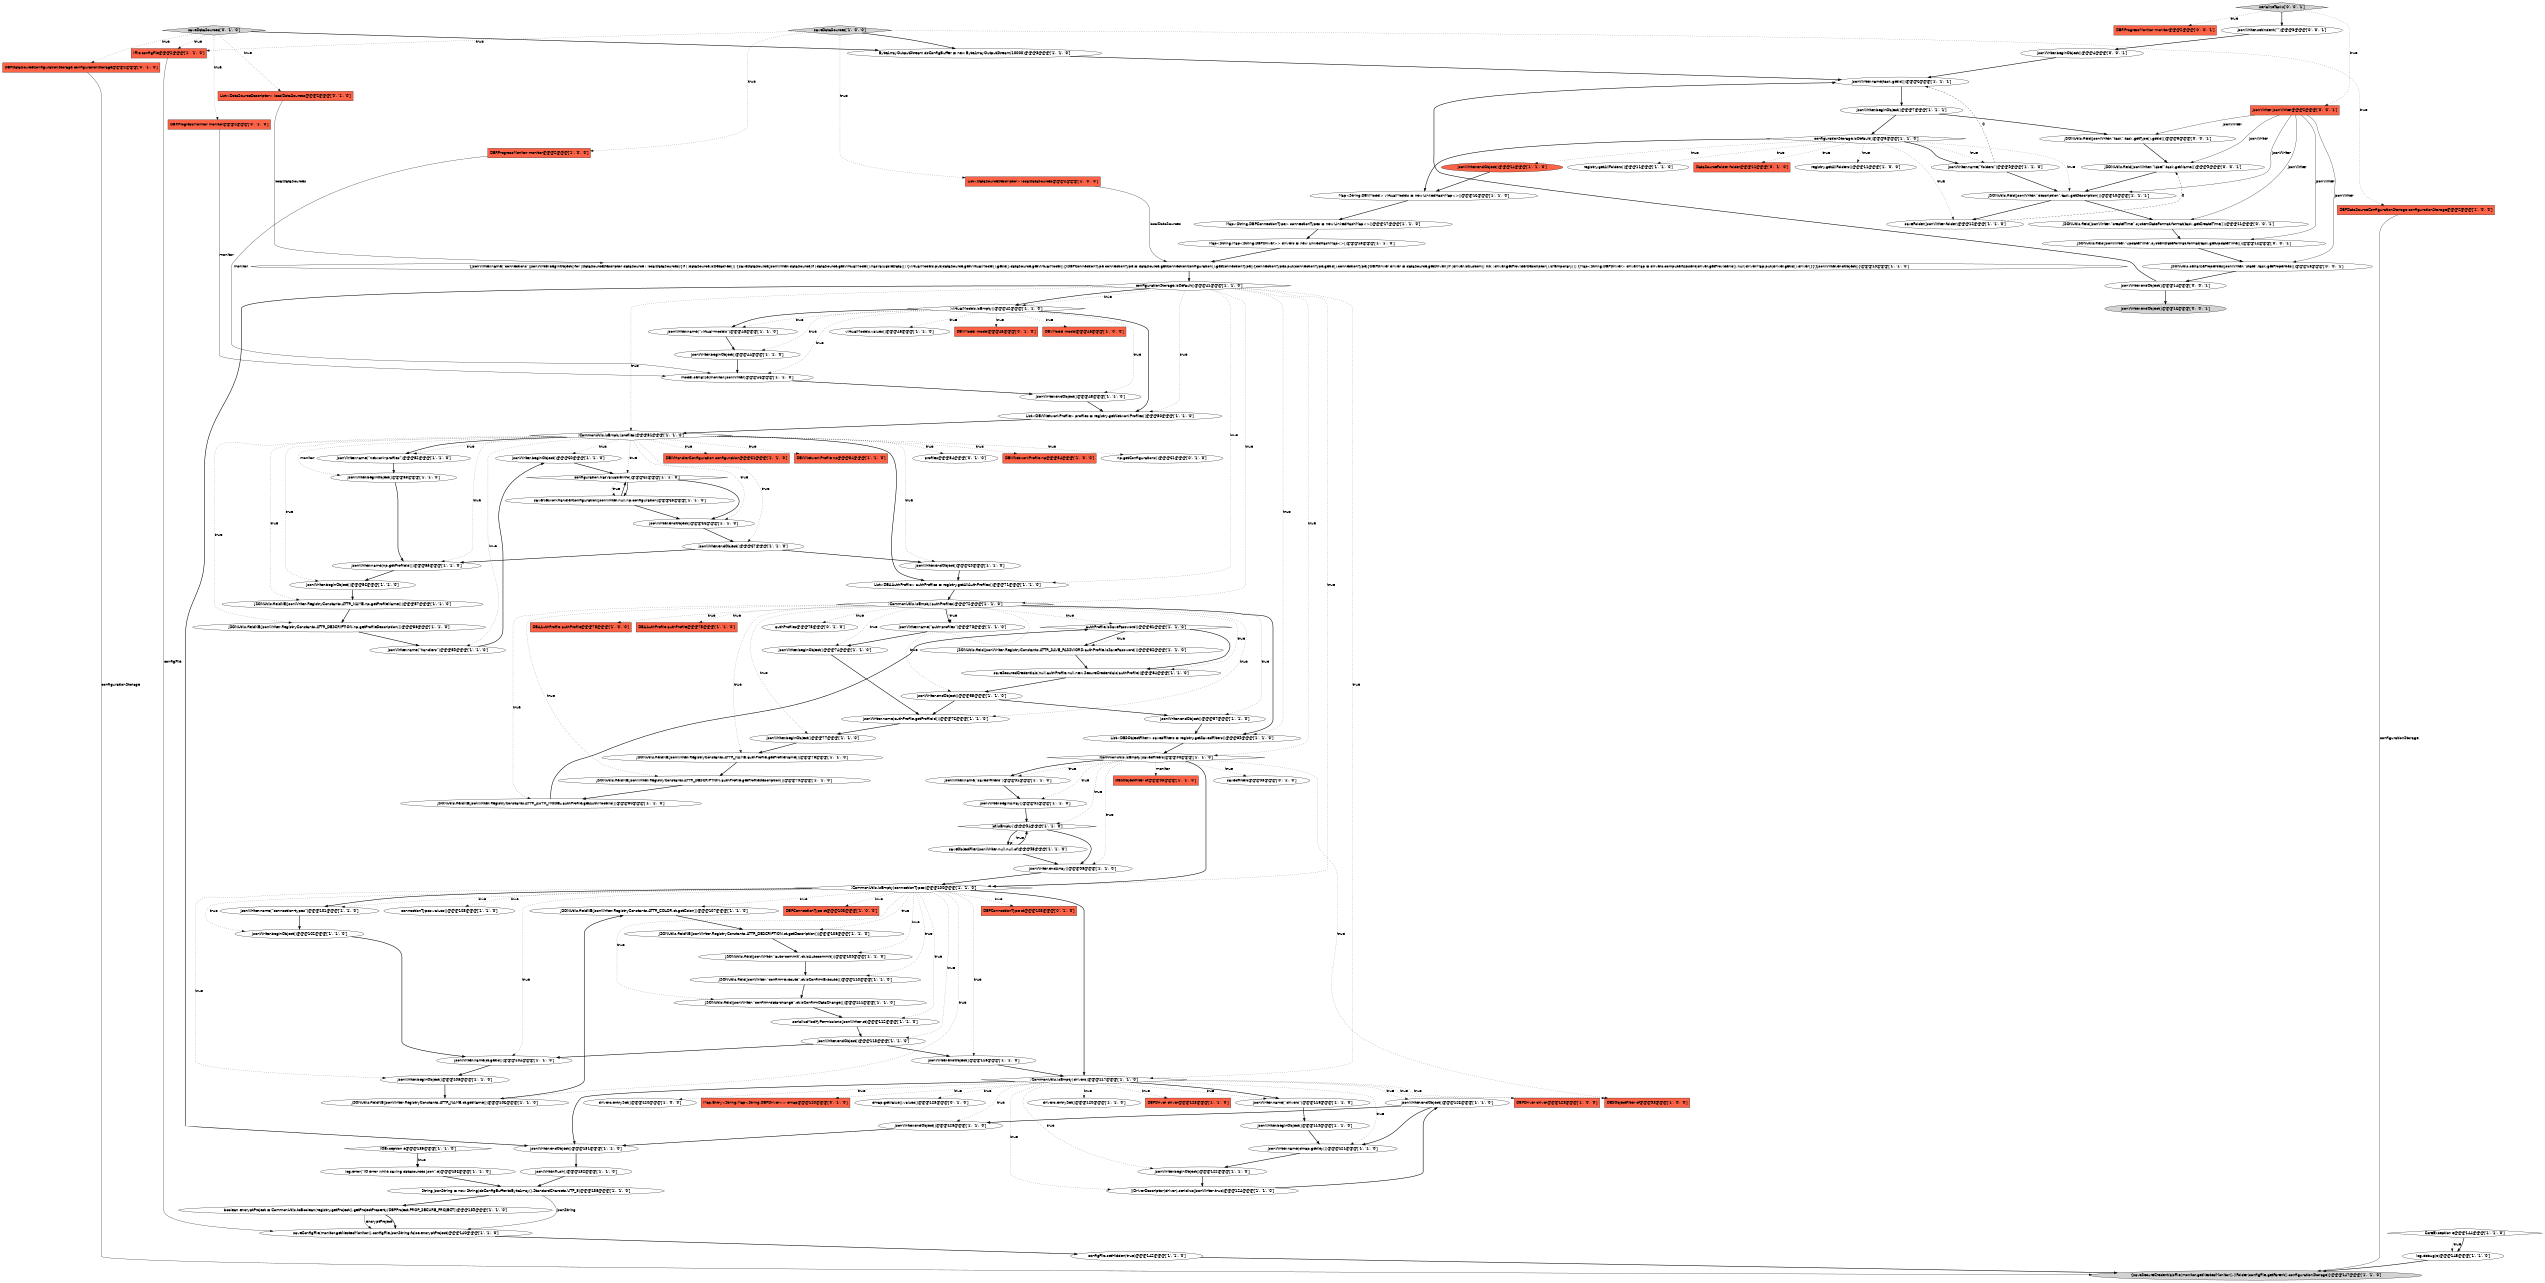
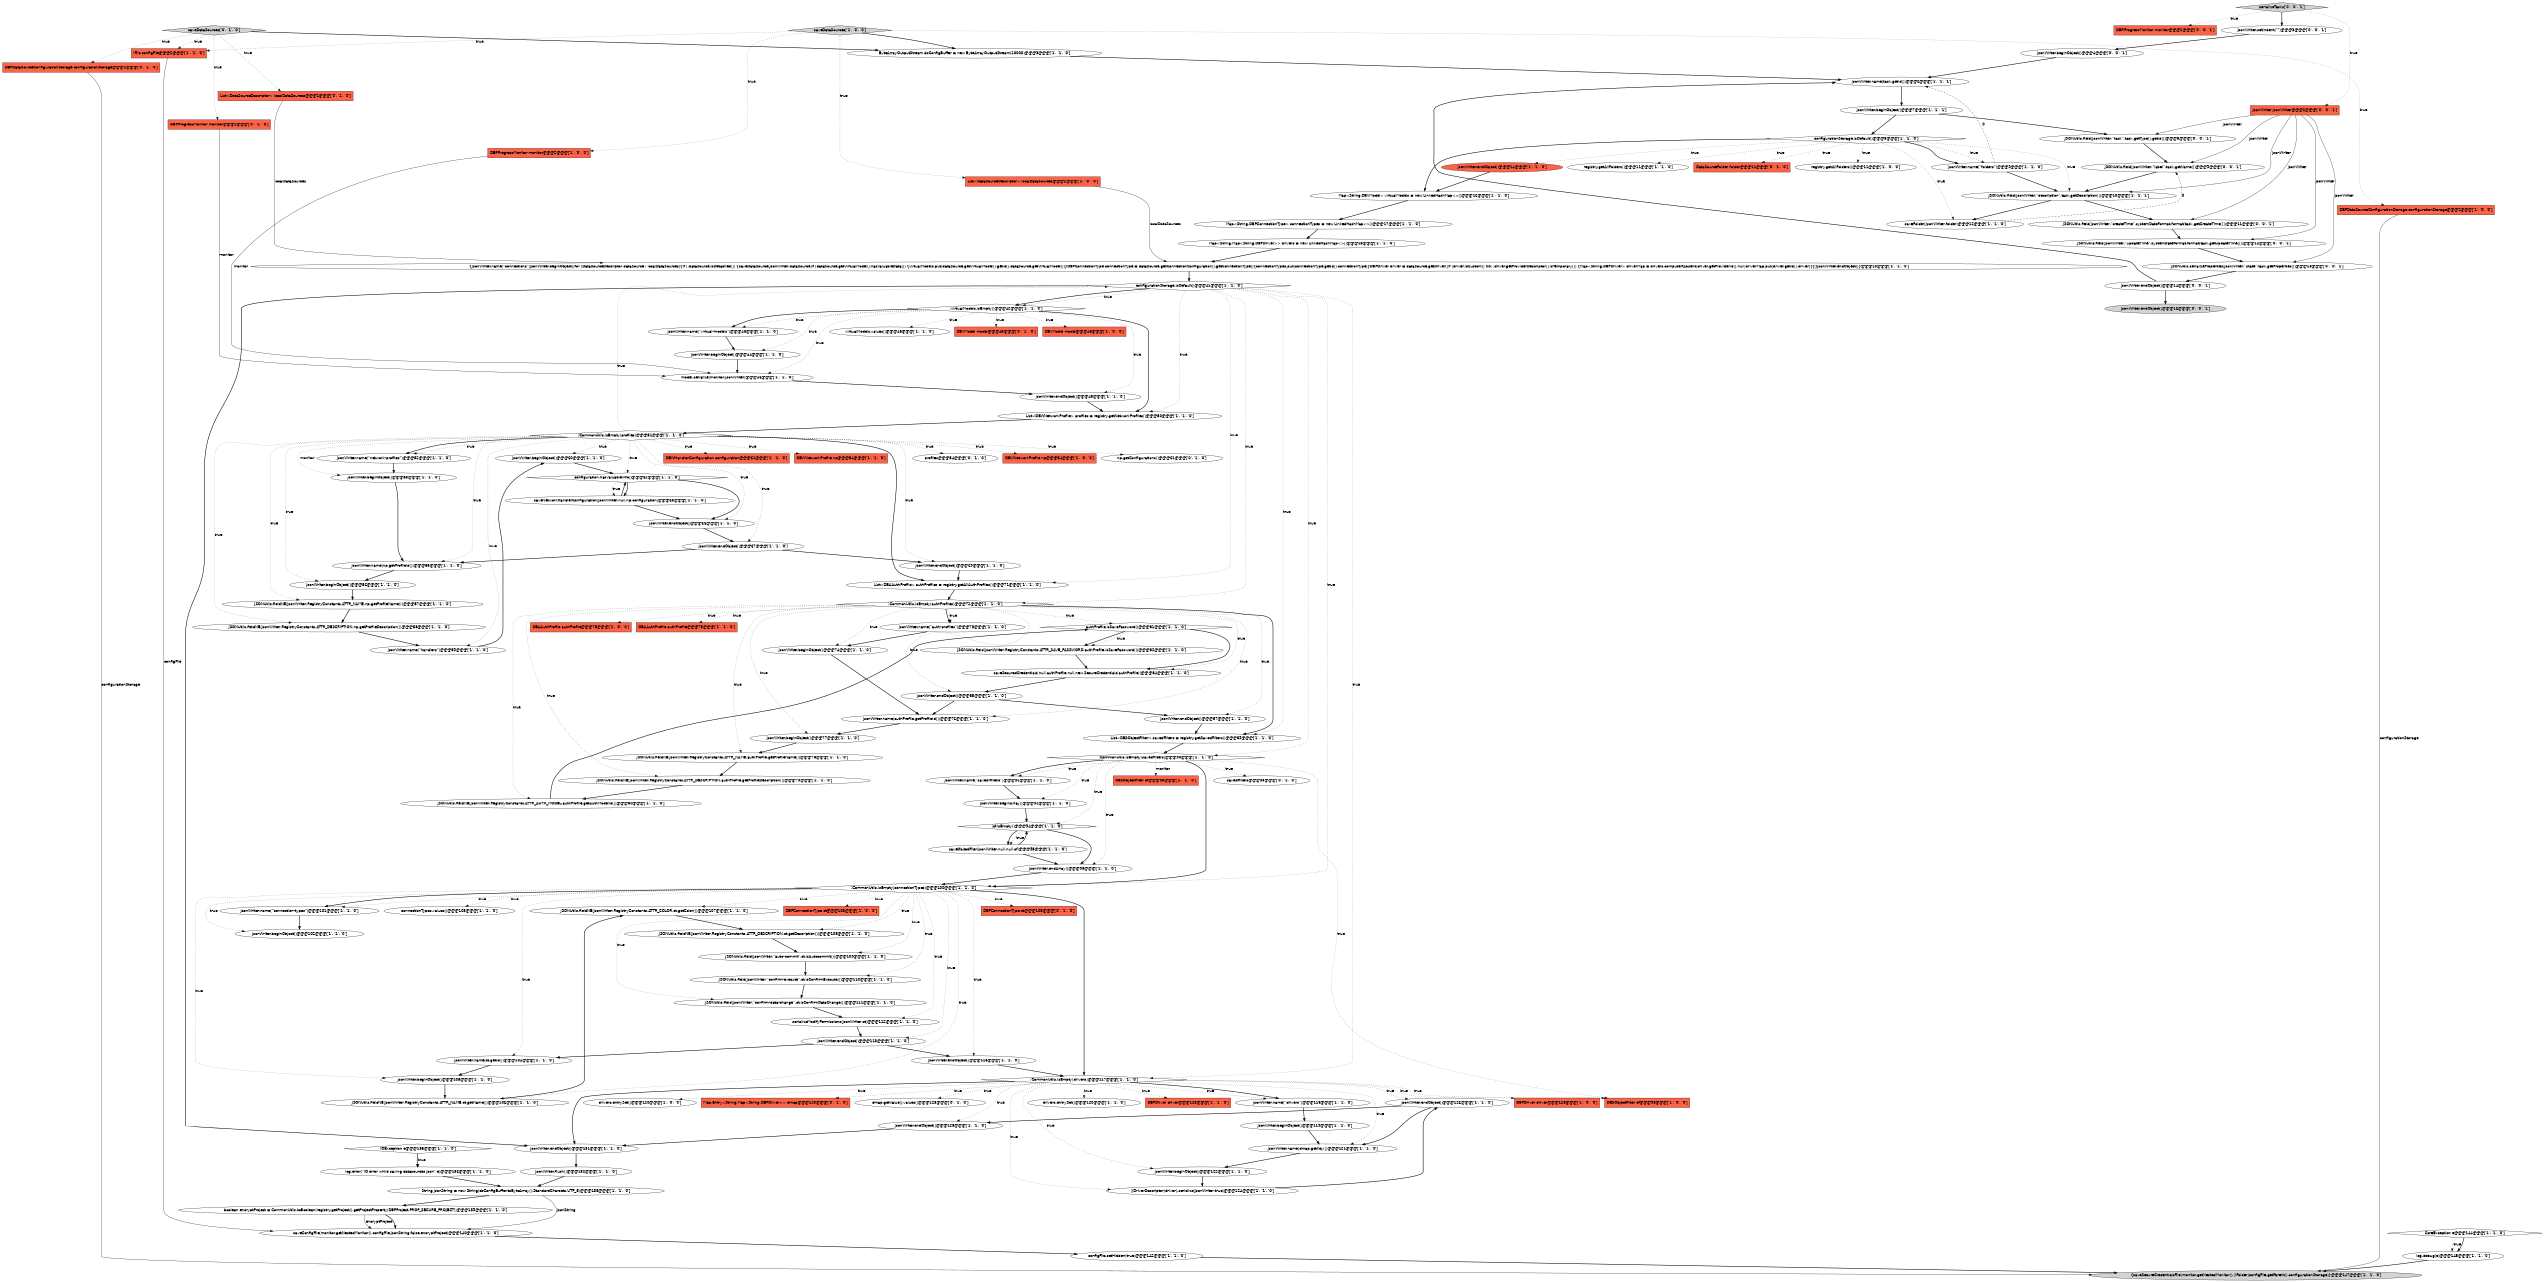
(813, 294) -> (791, 292)
(810, 627) -> none
(402, 1002) -> none
